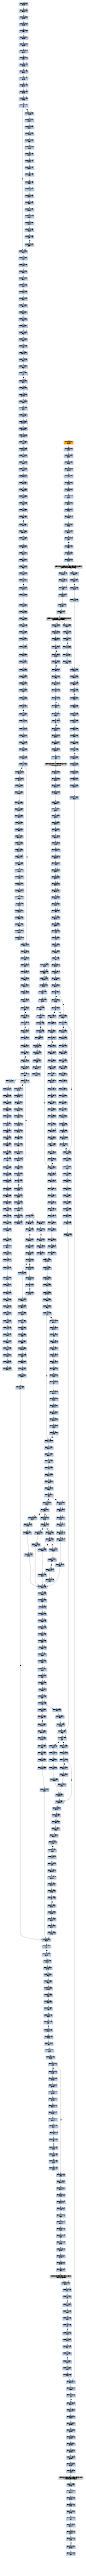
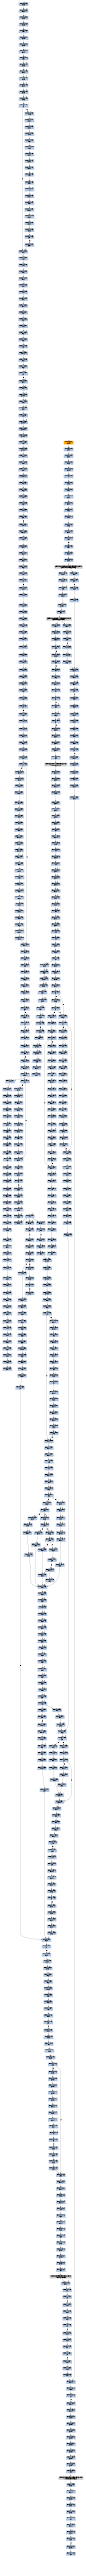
(25, 1075) -> (25, 1075)
(52, 1096) -> (52, 1096)
